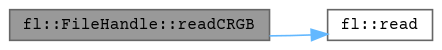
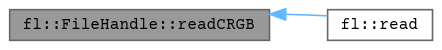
(290, 36) -> (307, 15)
